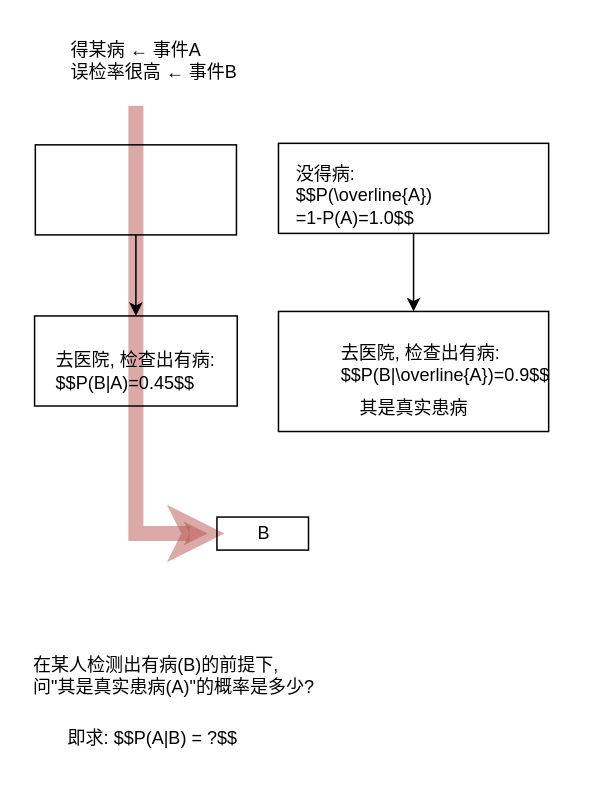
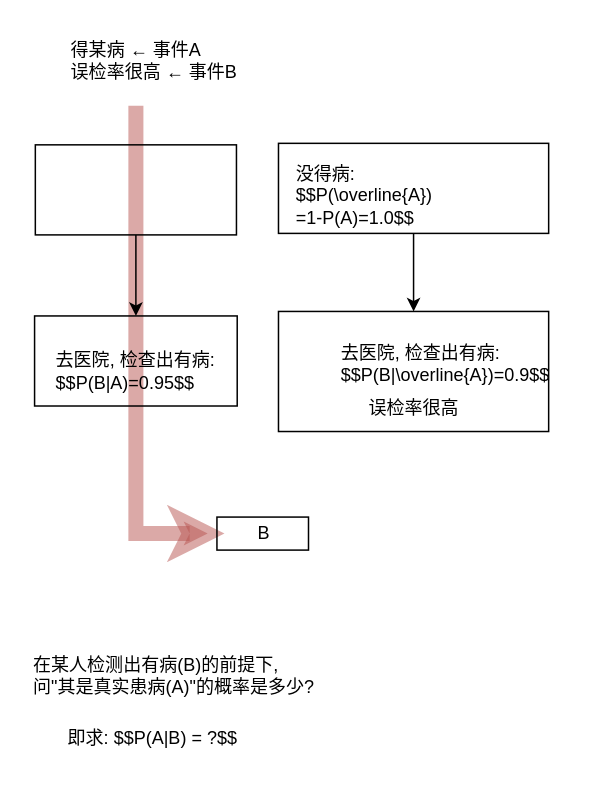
(136, 371) -> (136, 371)
(414, 409) -> (414, 409)
